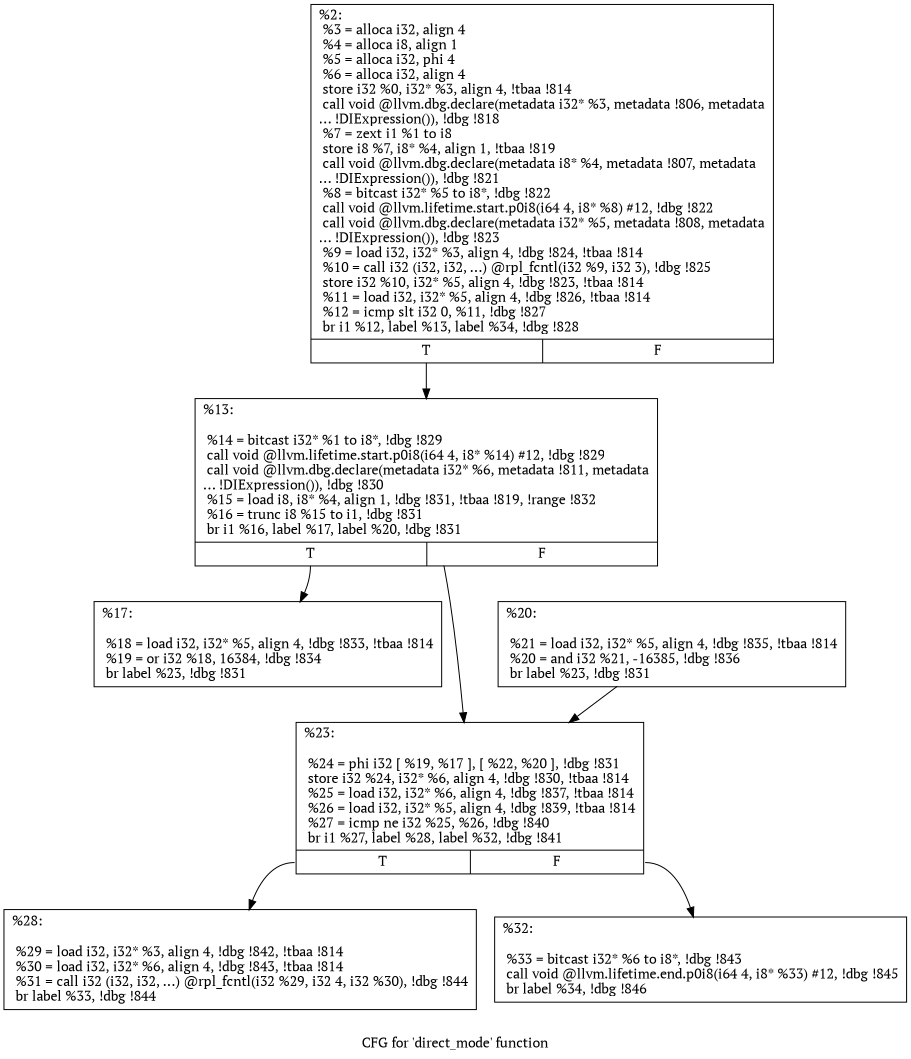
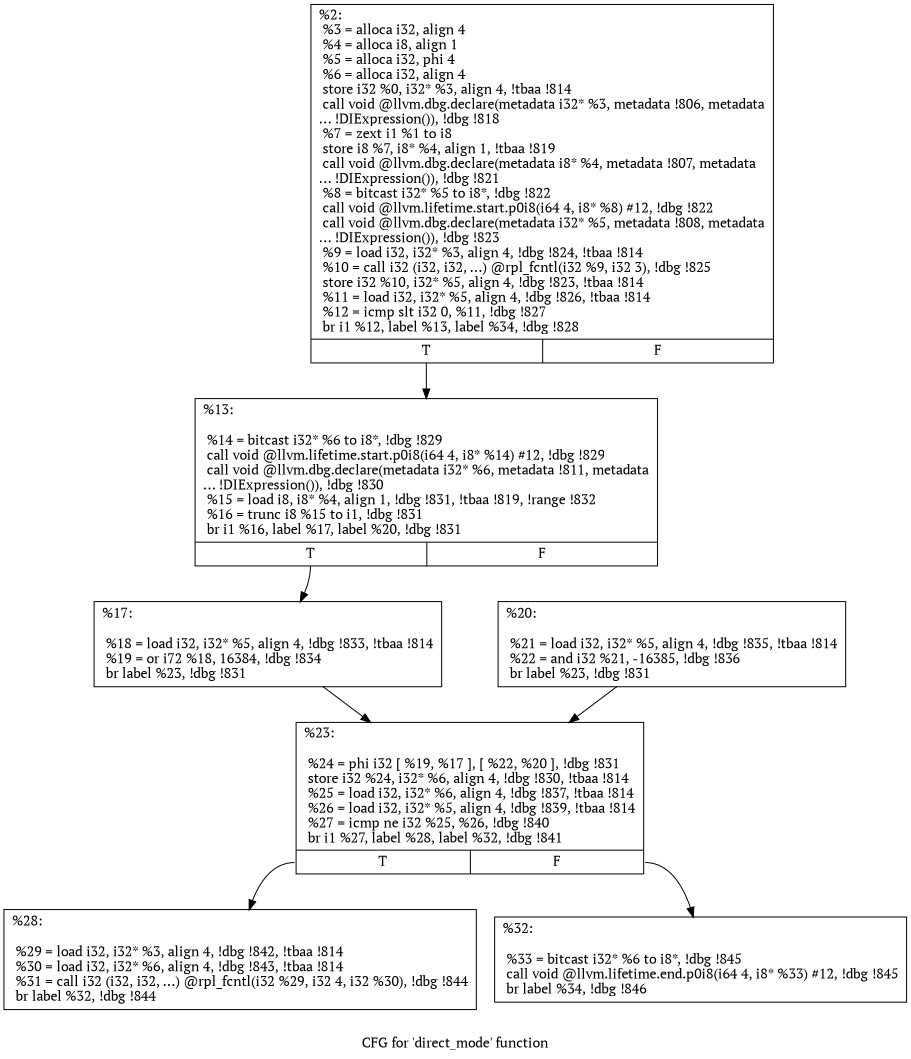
(323, 441) -> (323, 441)
(455, 639) -> (343, 701)
(212, 659) -> (212, 659)
(623, 659) -> (623, 659)
(622, 960) -> (622, 960)
(84, 997) -> (84, 997)
